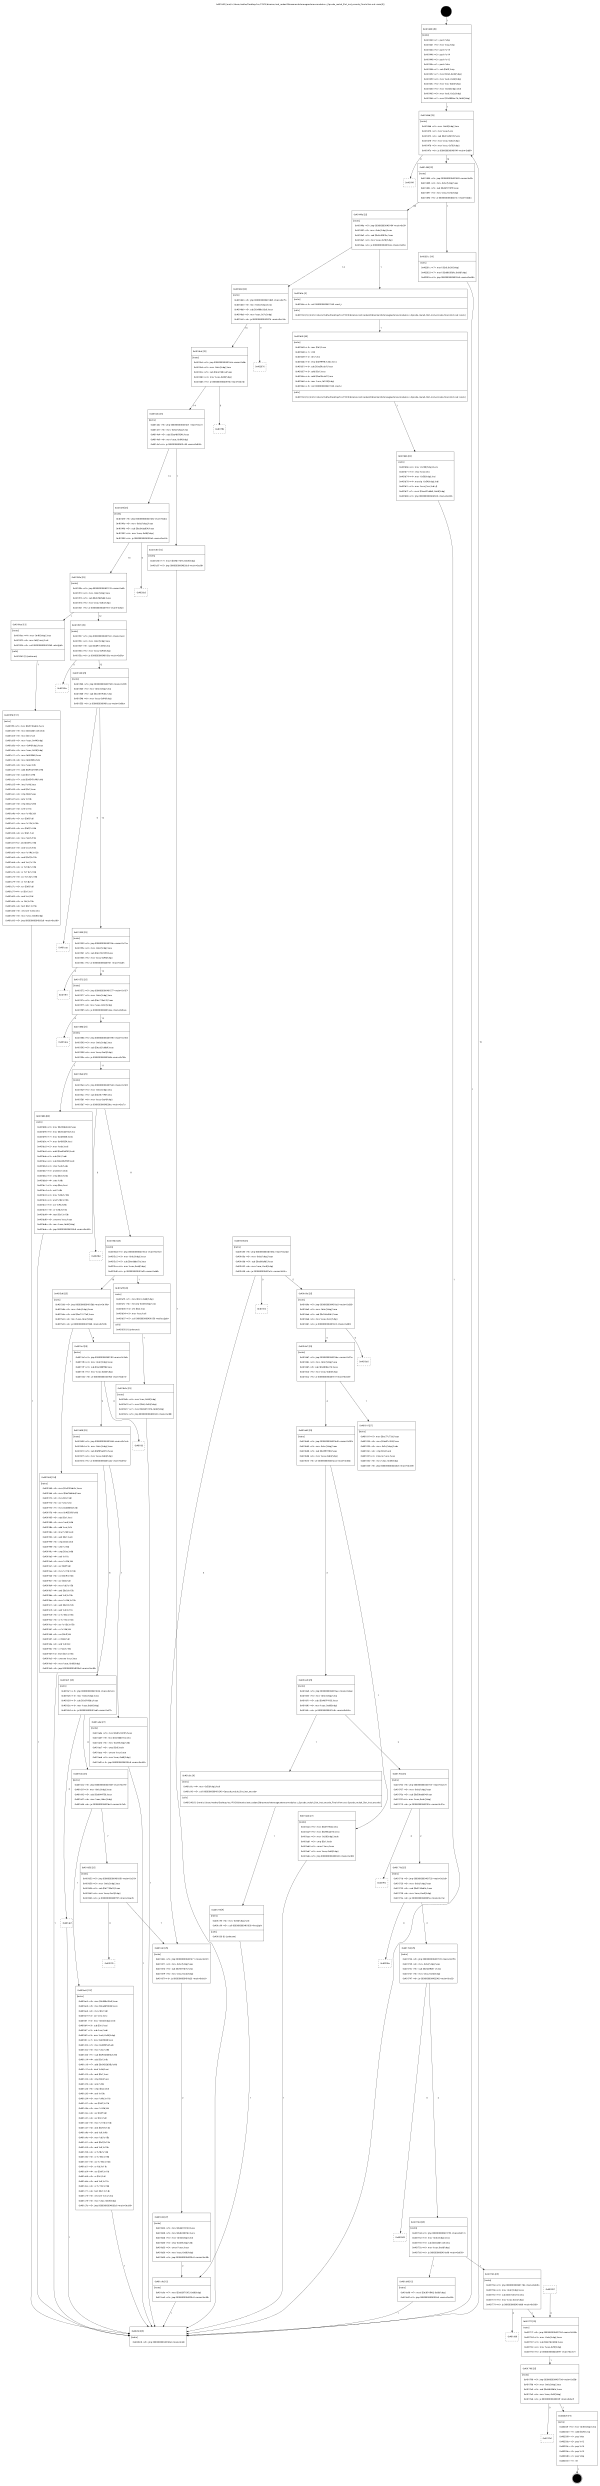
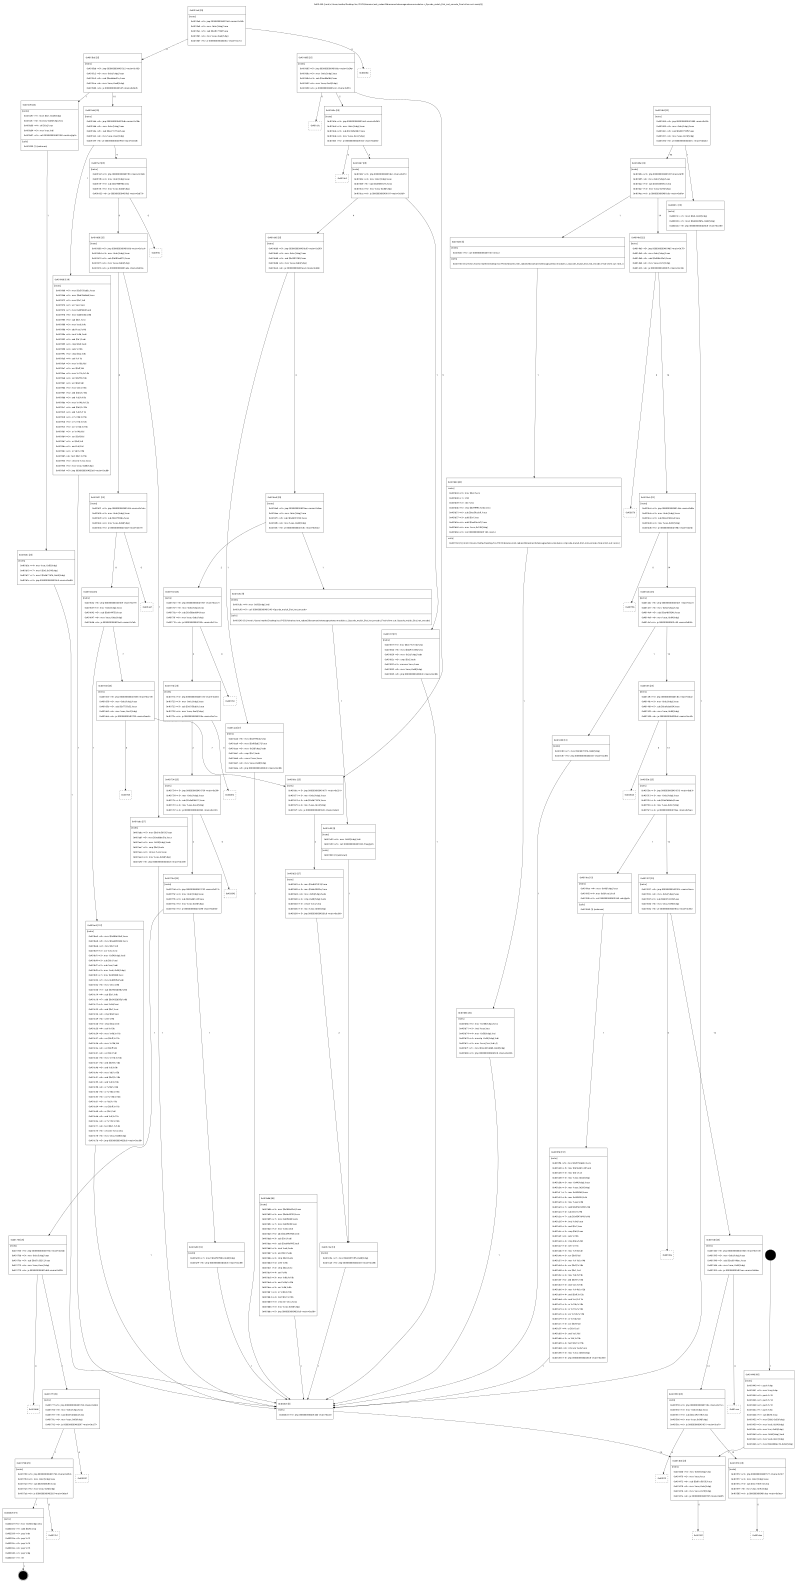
(446, 158) -> none
(101, 1042) -> none
(68, 2149) -> (436, 1061)
(550, 2305) -> (78, 1451)
